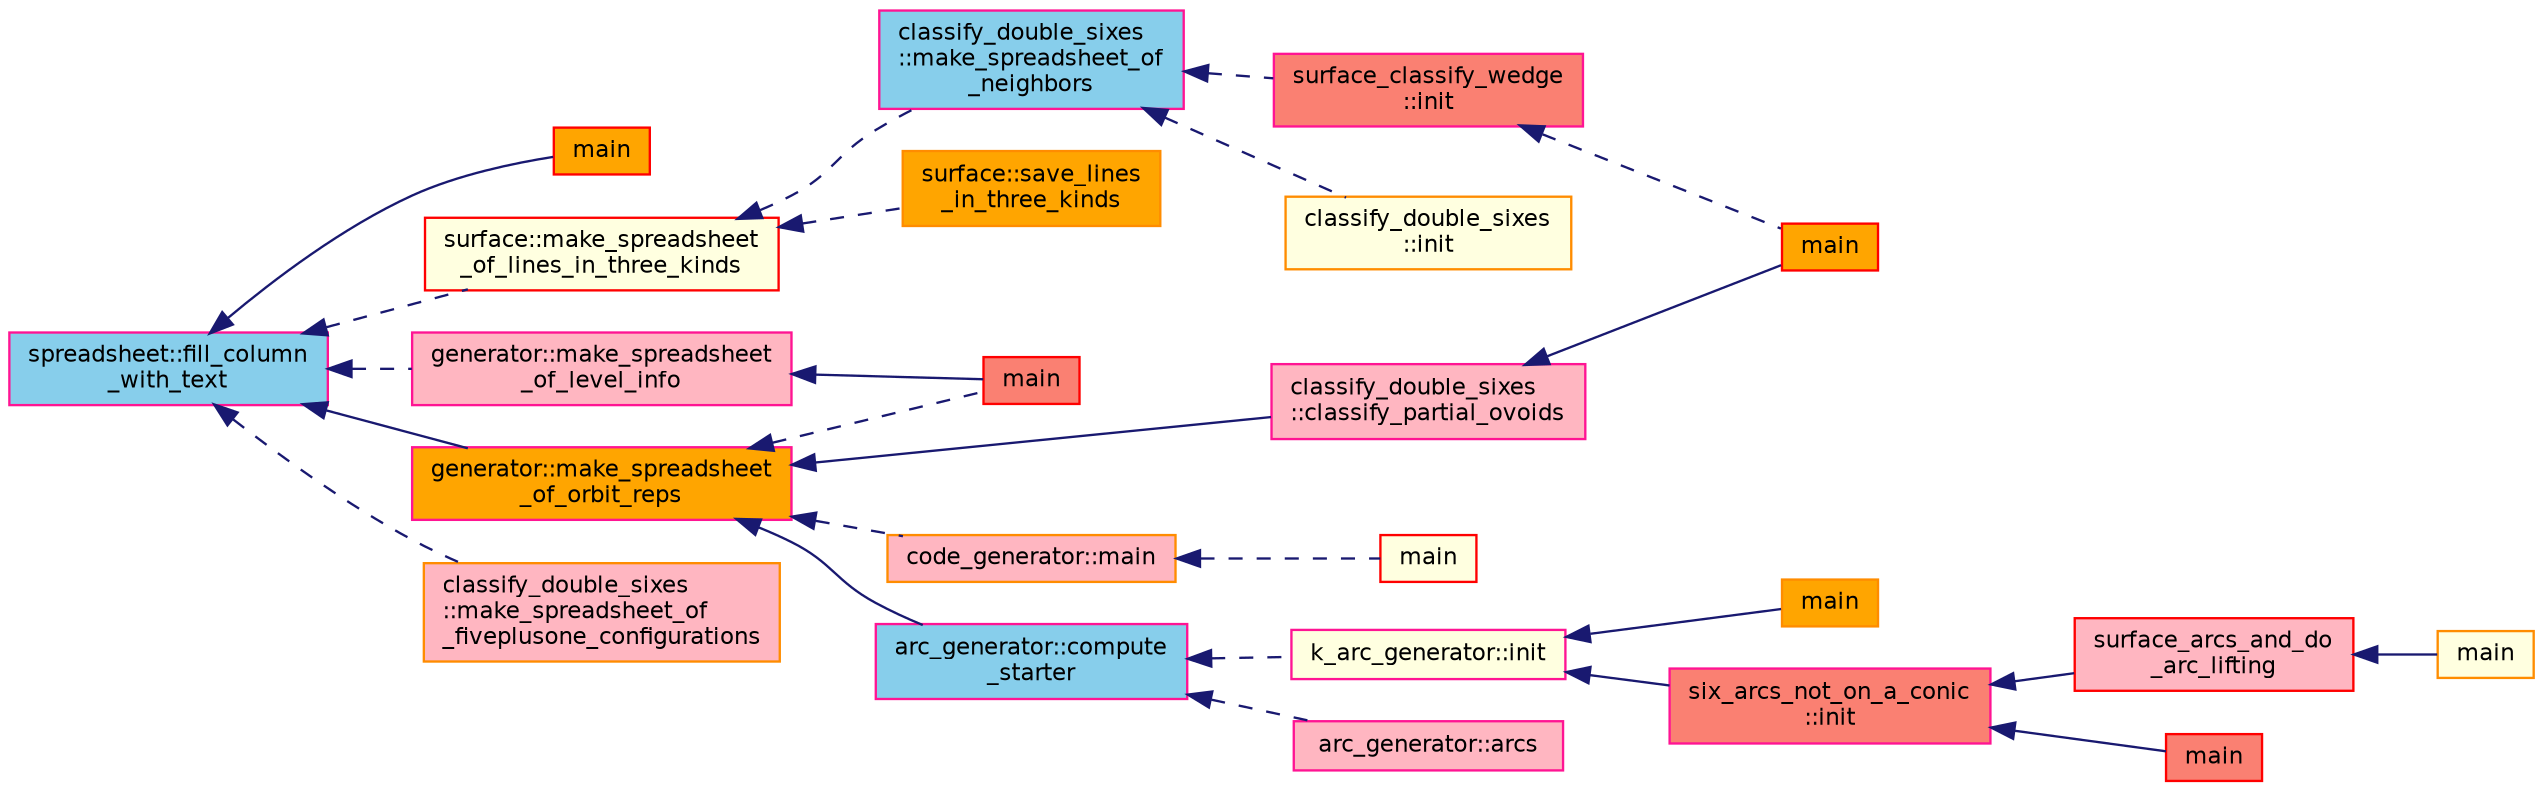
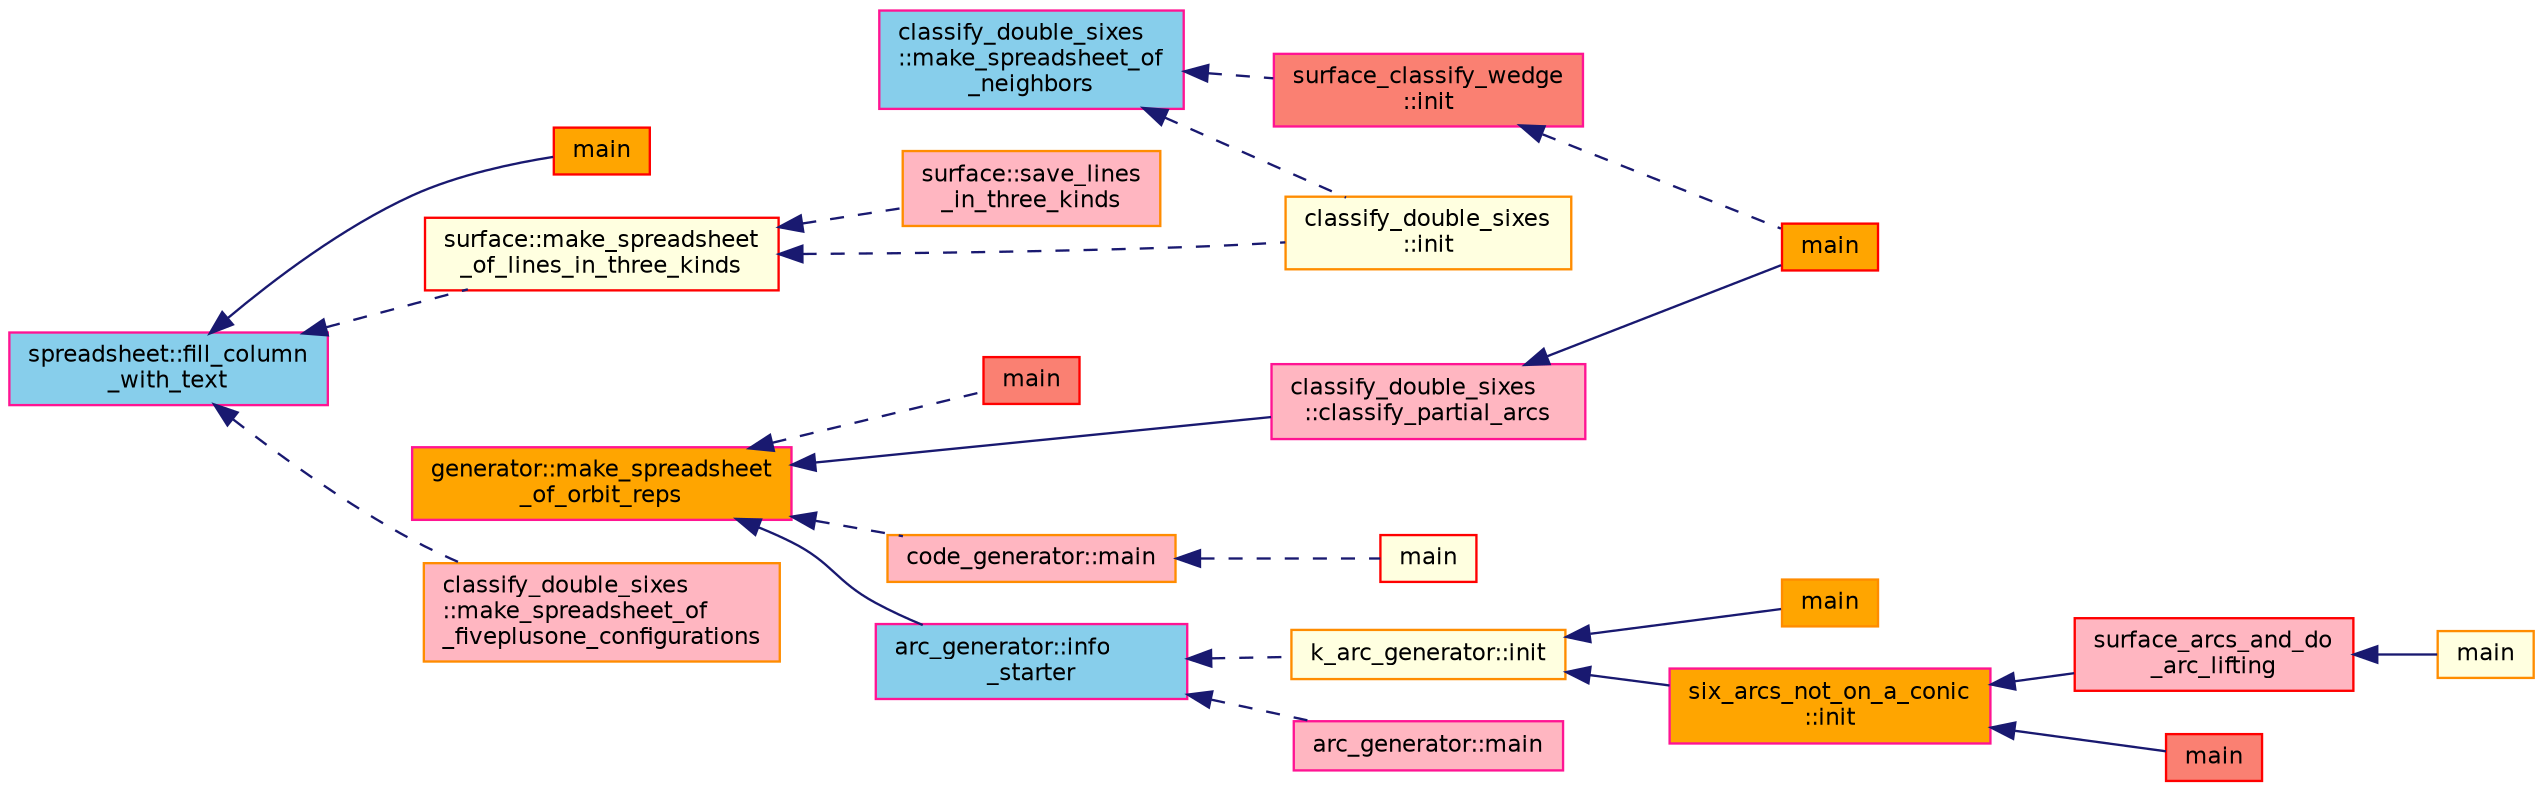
(838, 160) -> (1044, 251)
(1032, 189) -> (1032, 189)
(602, 369) -> none
(1428, 402) -> (1428, 402)
(397, 429) -> none
(1428, 654) -> (1428, 654)
(1032, 662) -> (1032, 662)
(1830, 706) -> (1830, 706)
(1428, 746) -> (1428, 746)
